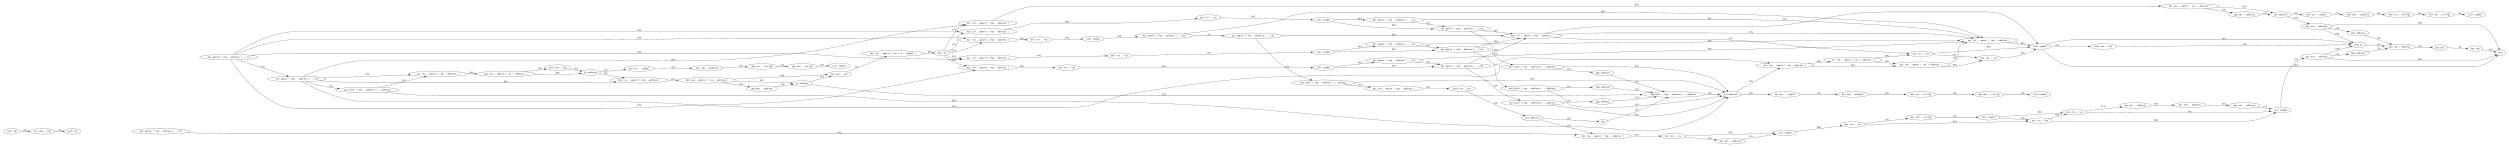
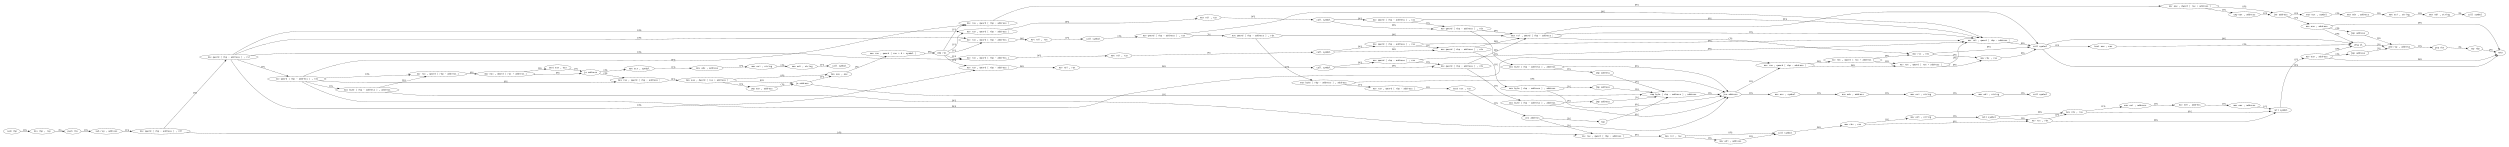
none -> (194, 95)
none -> (106, 131)
